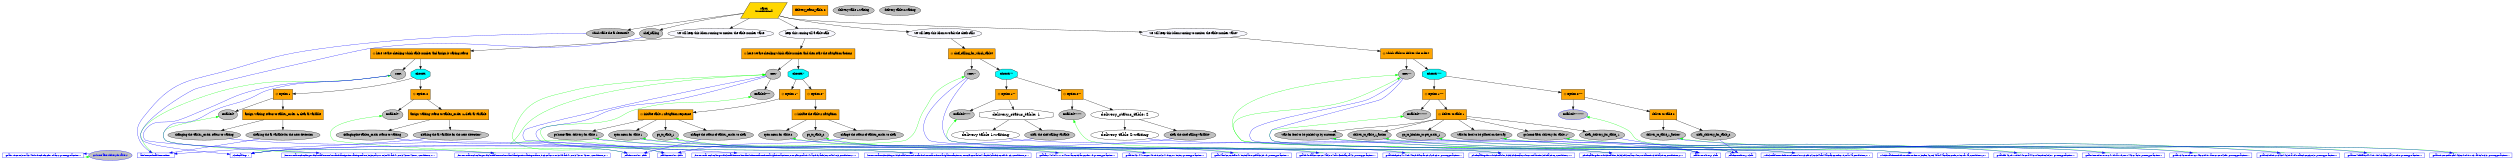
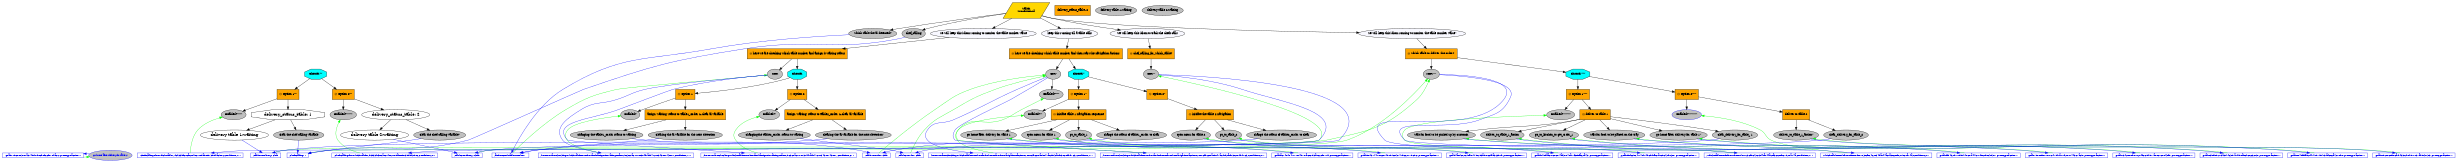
(989, 64) -> none
none -> (1035, 115)
